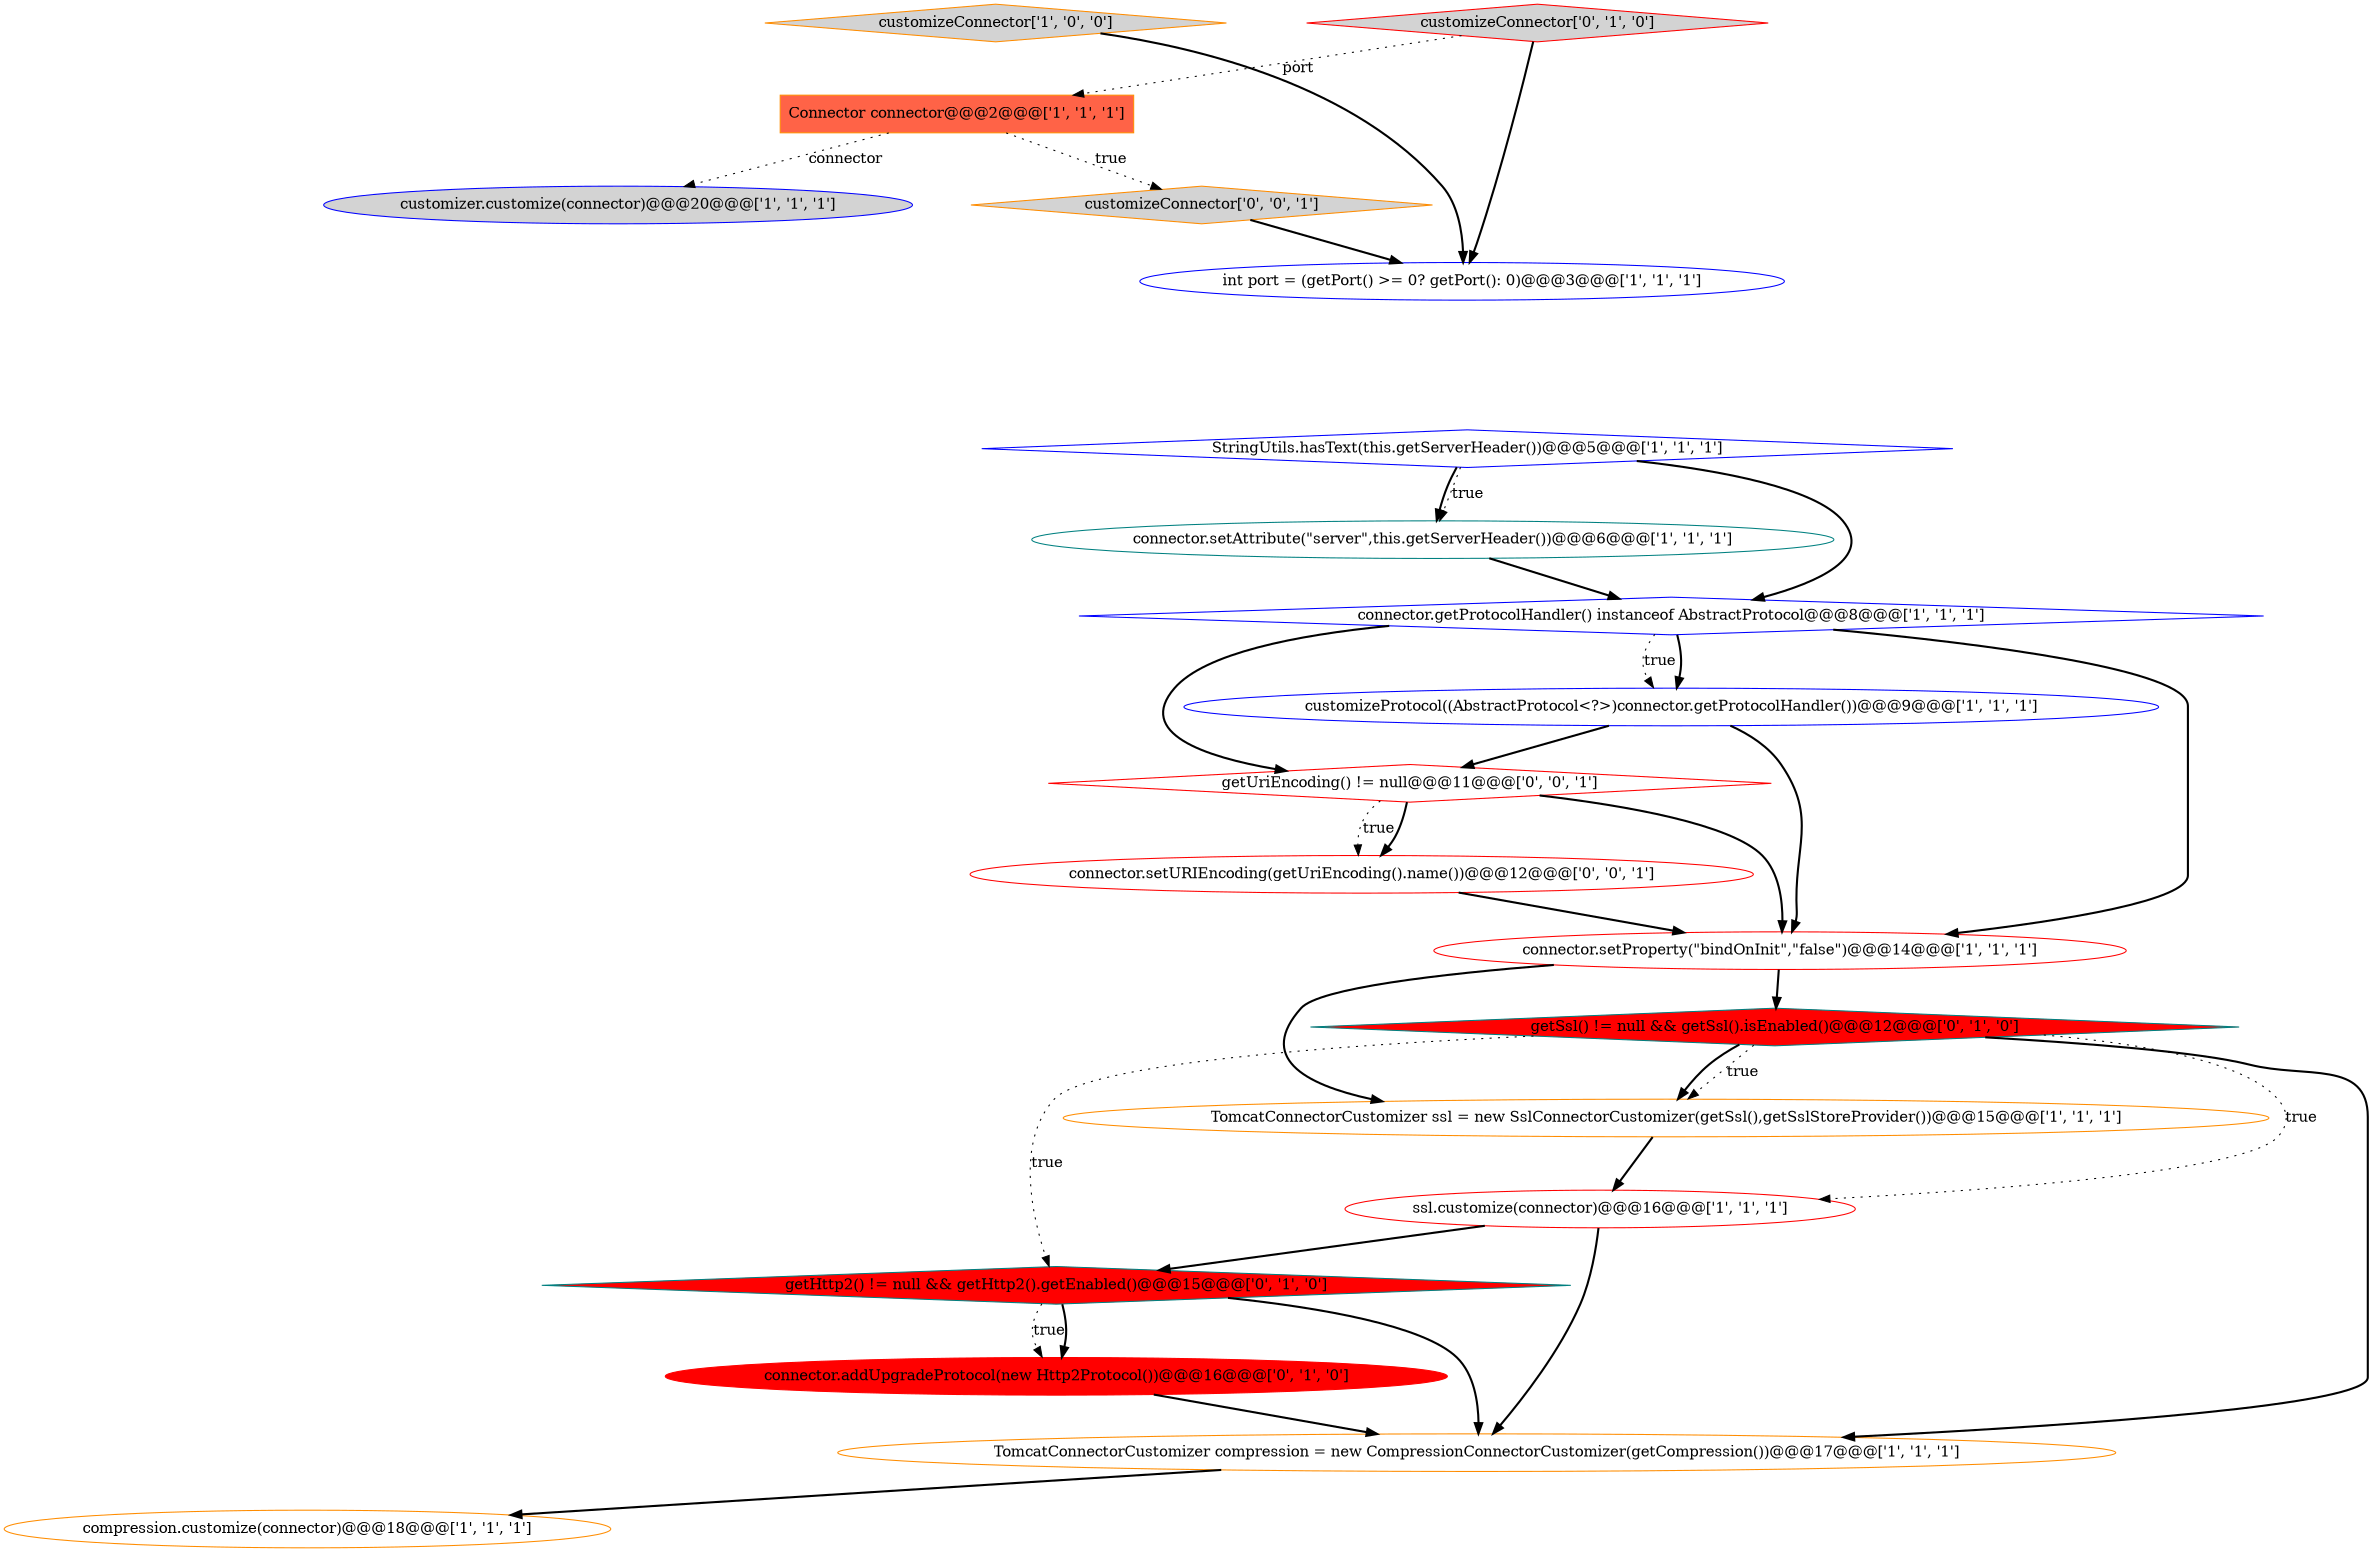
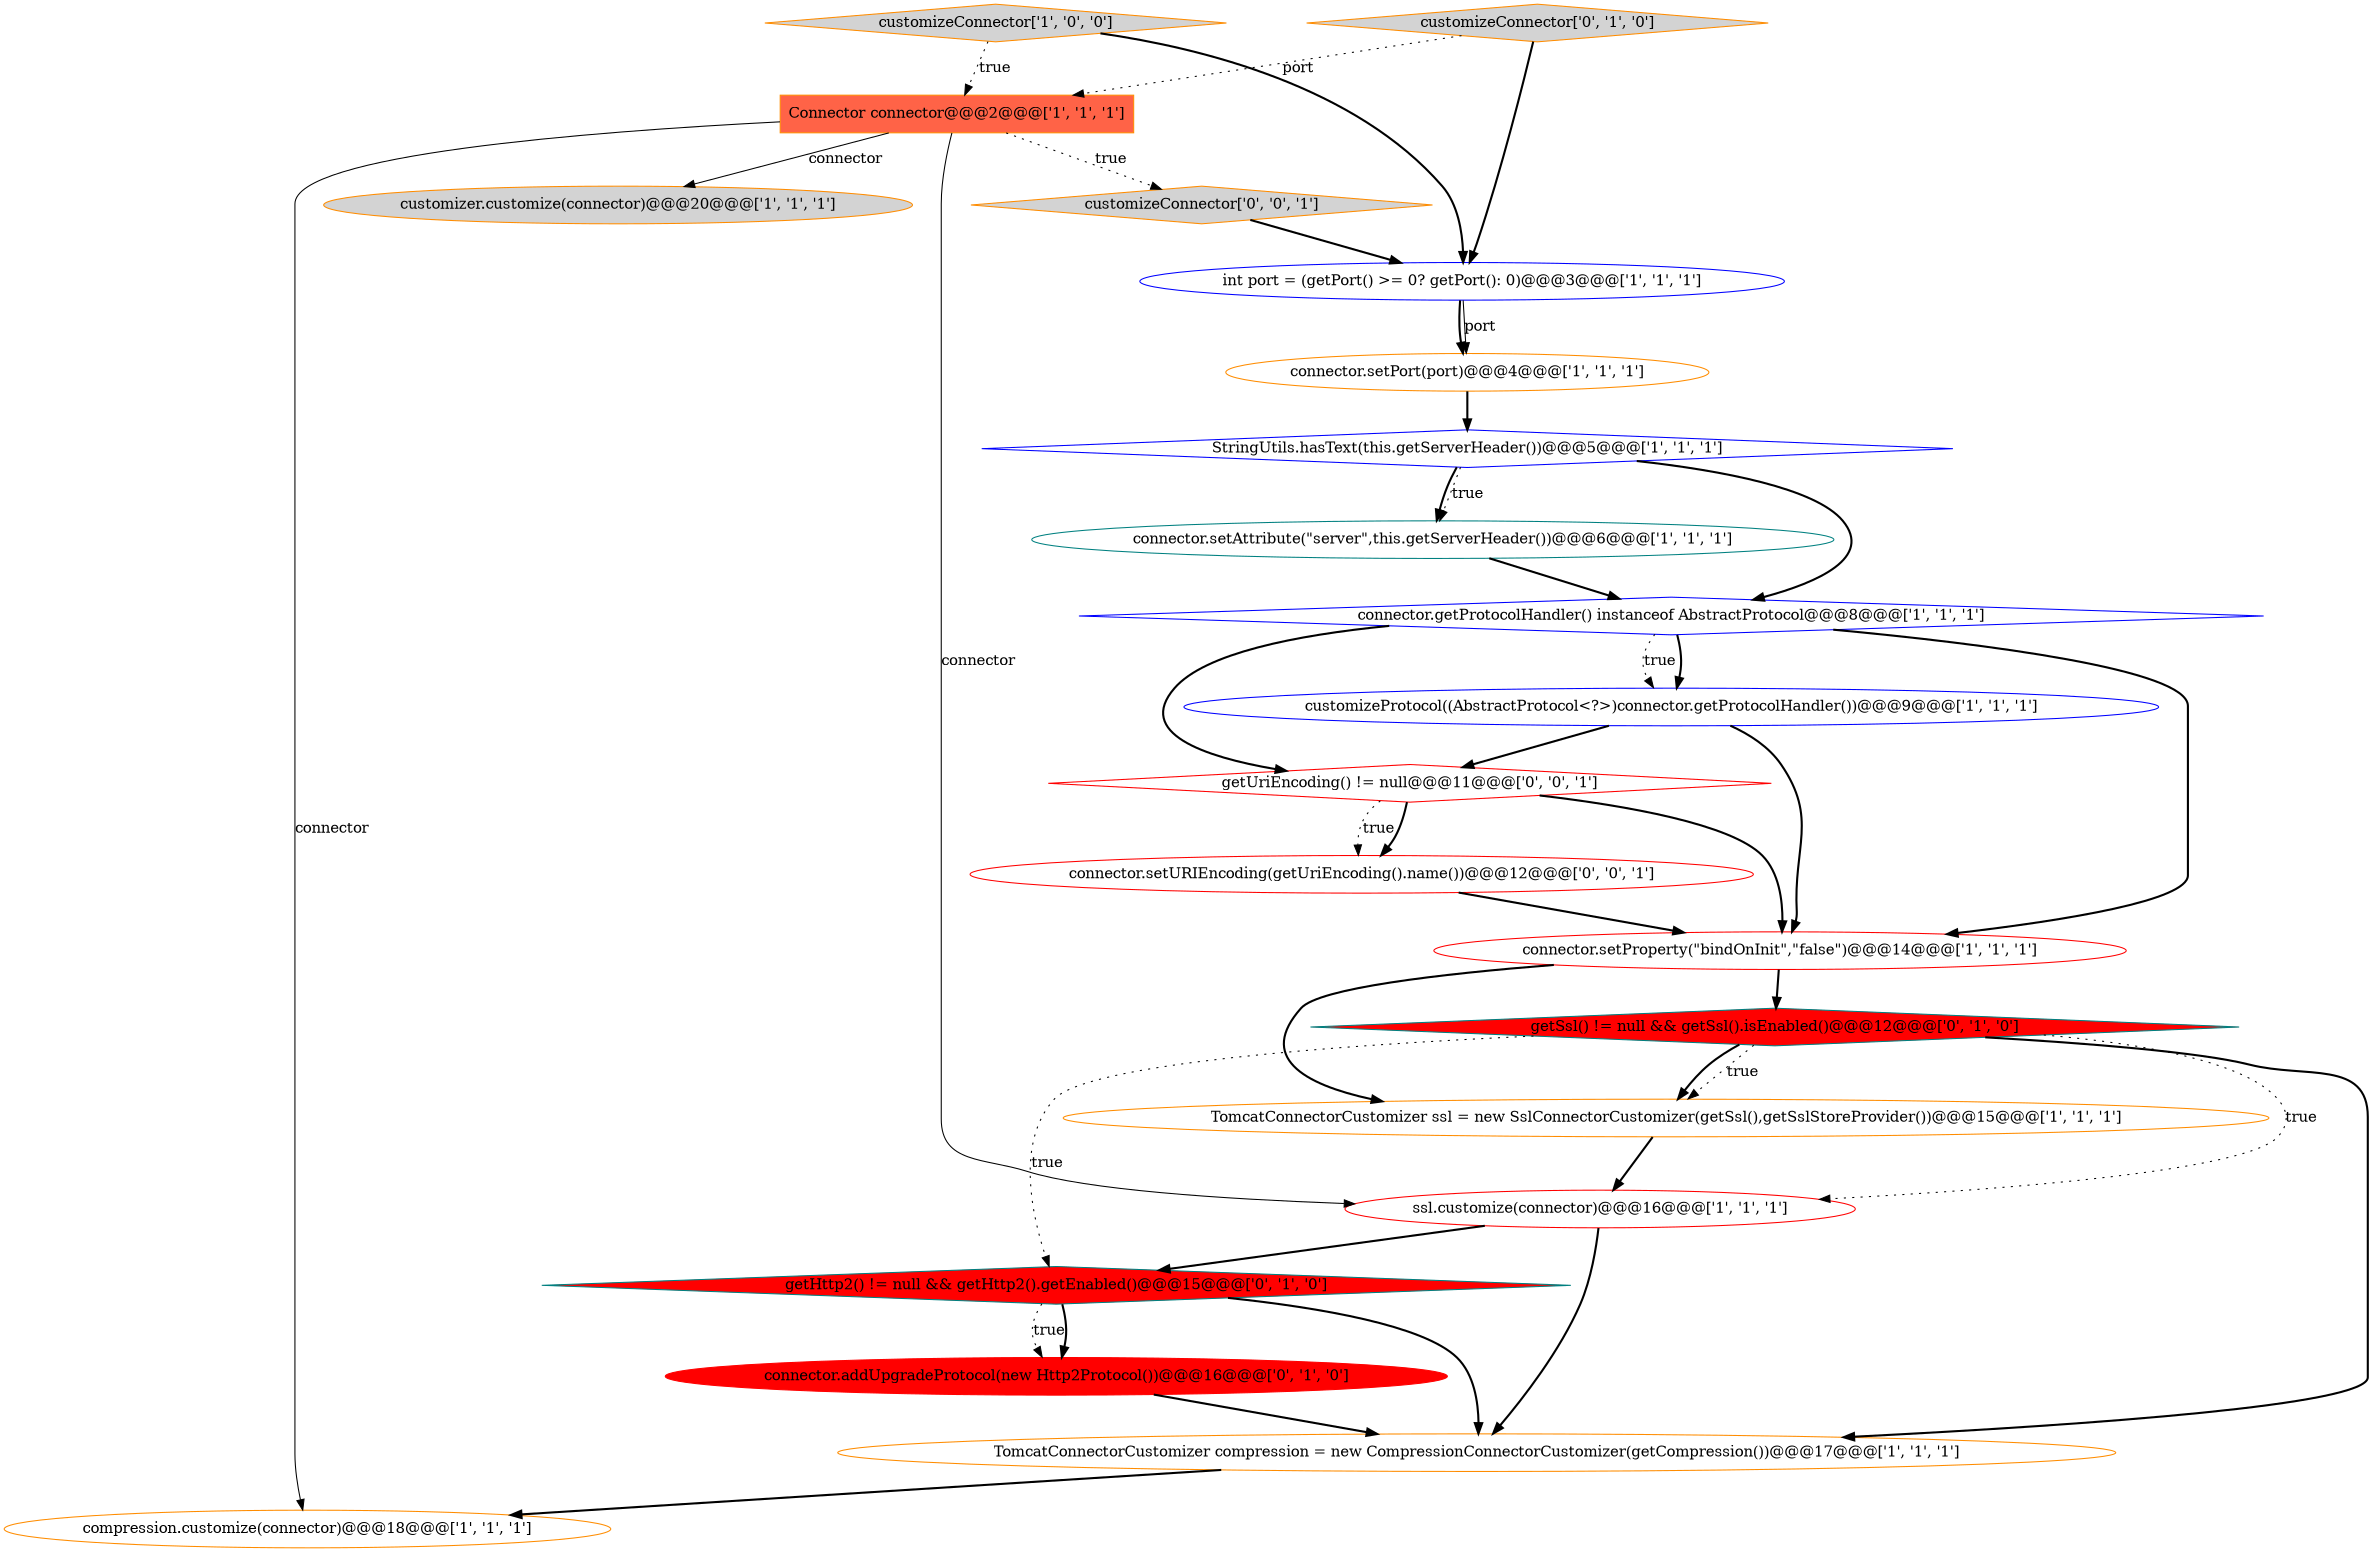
(1537, 23) -> (1537, 23)
none -> (978, 63)
(792, 158) -> (792, 158)
(618, 205) -> (618, 205)
none -> (1467, 372)
none -> (295, 602)
none -> (941, 840)
